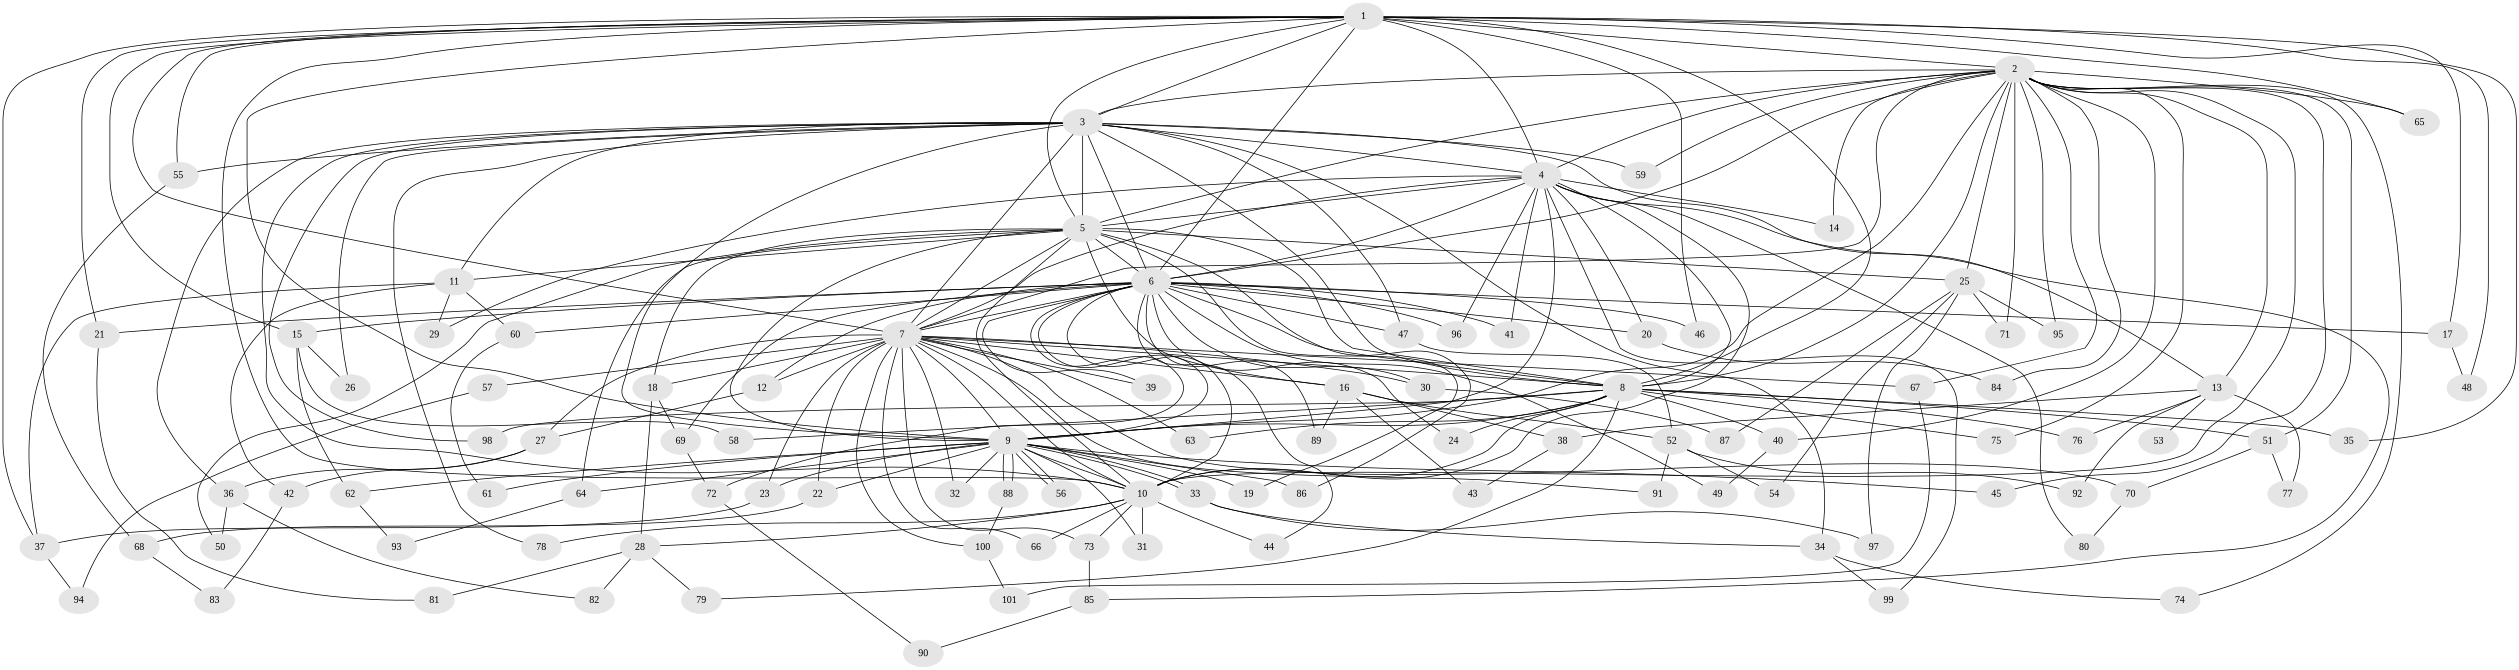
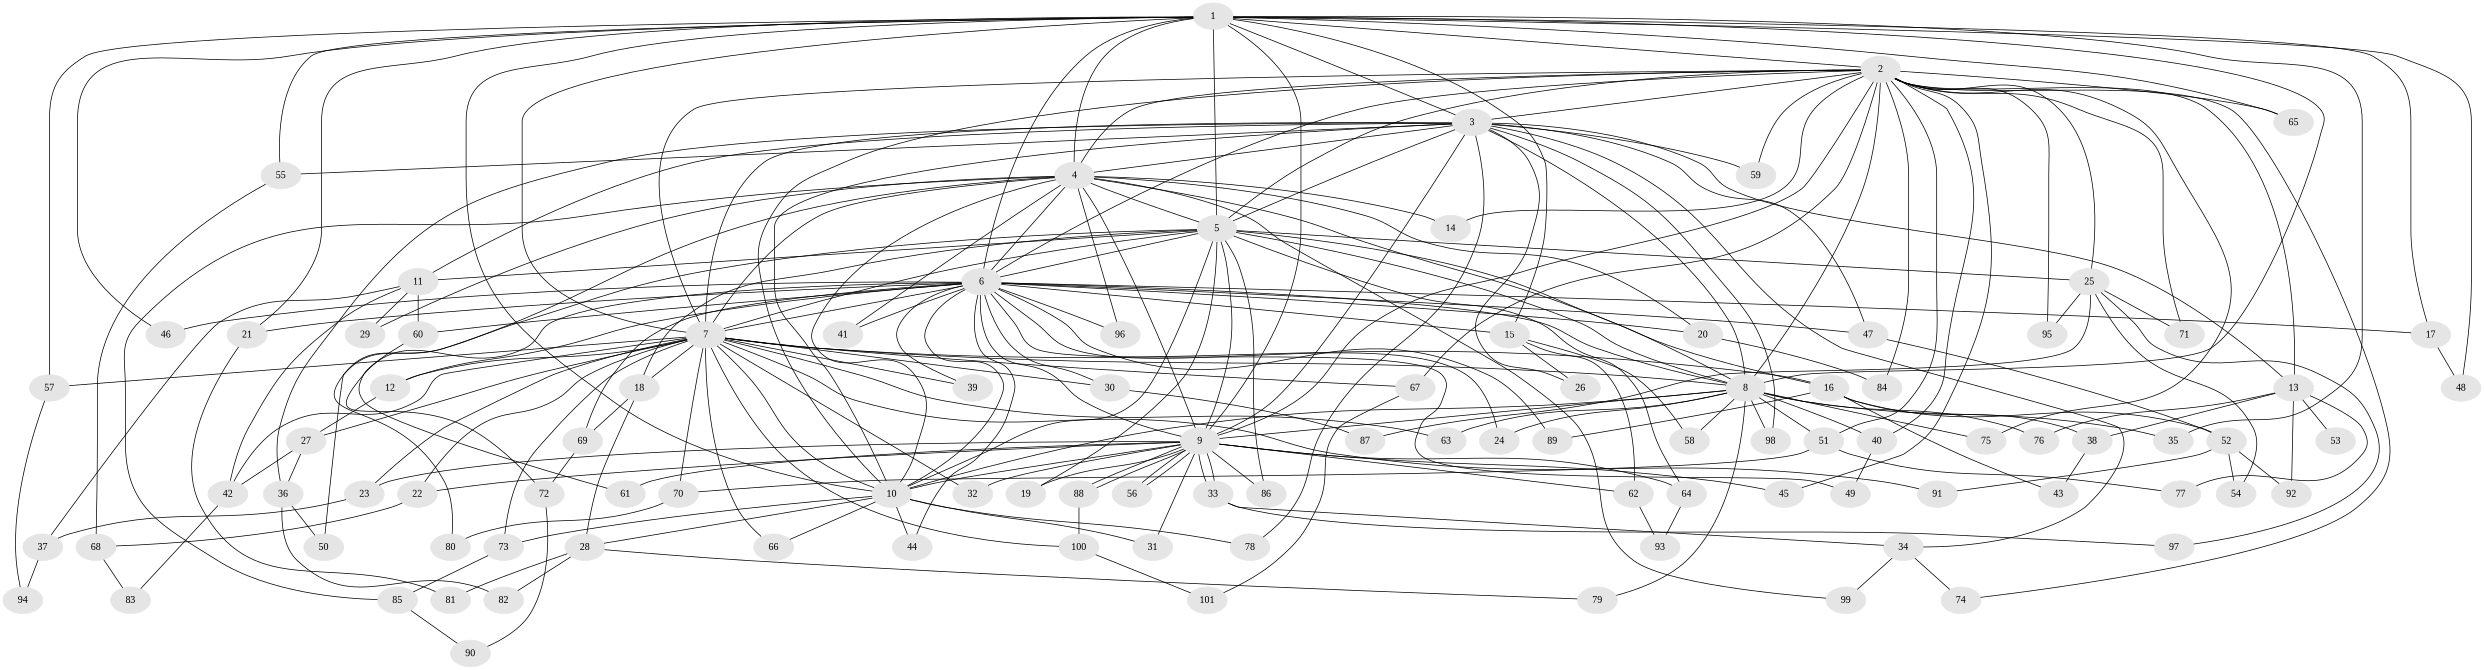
(447, 26) -> (472, 29)
(1117, 202) -> none
(961, 383) -> (440, 375)
